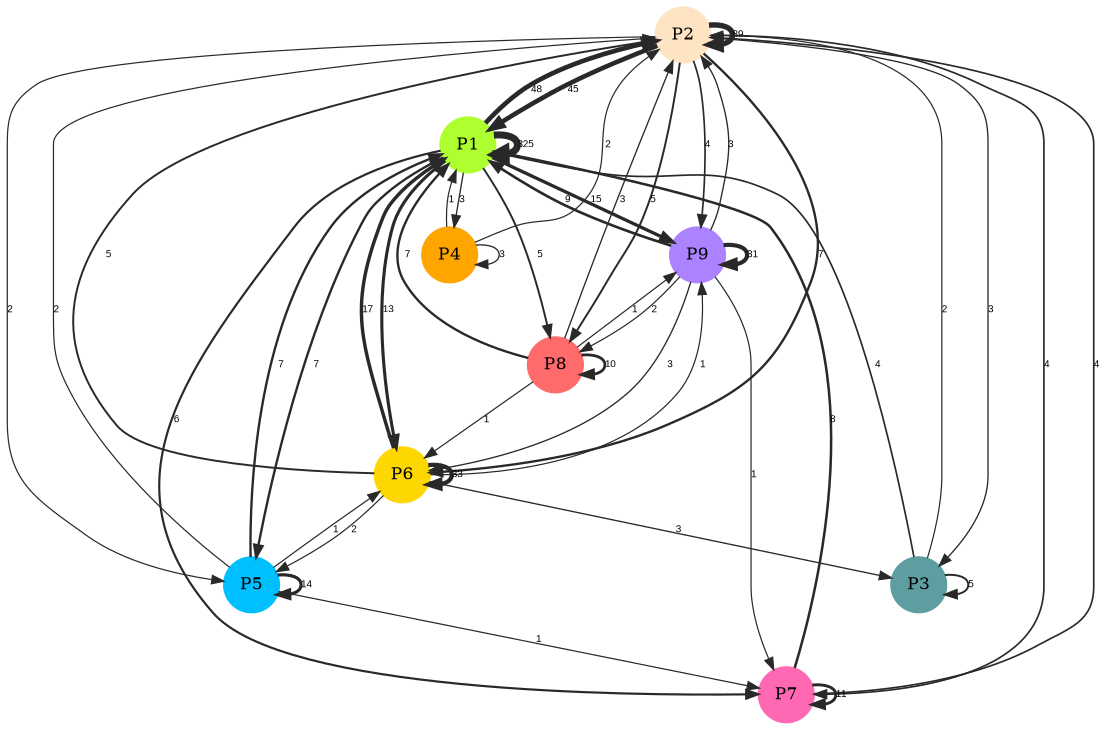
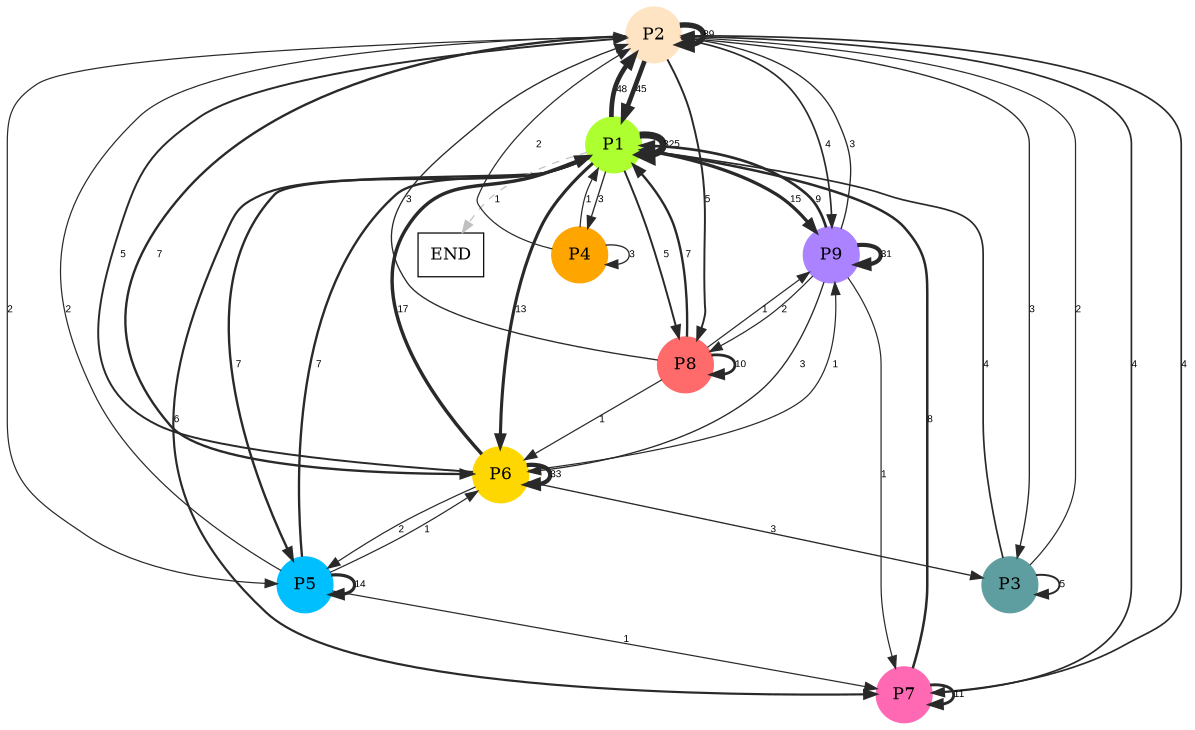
none -> (451, 255)
